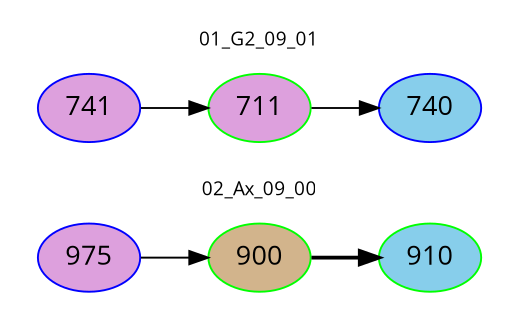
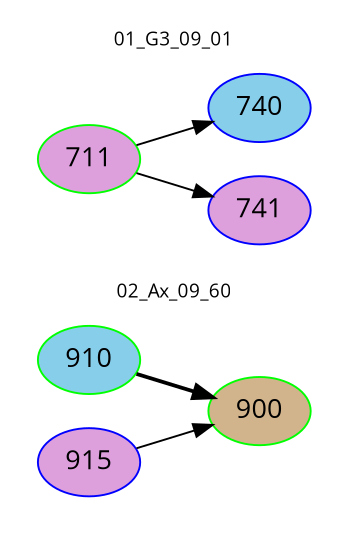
(260, 41) -> (174, 41)
(165, 108) -> (165, 182)
(260, 190) -> (174, 293)
(89, 258) -> (89, 462)
(336, 258) -> (165, 383)
